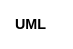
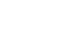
(36, 24) -> none
